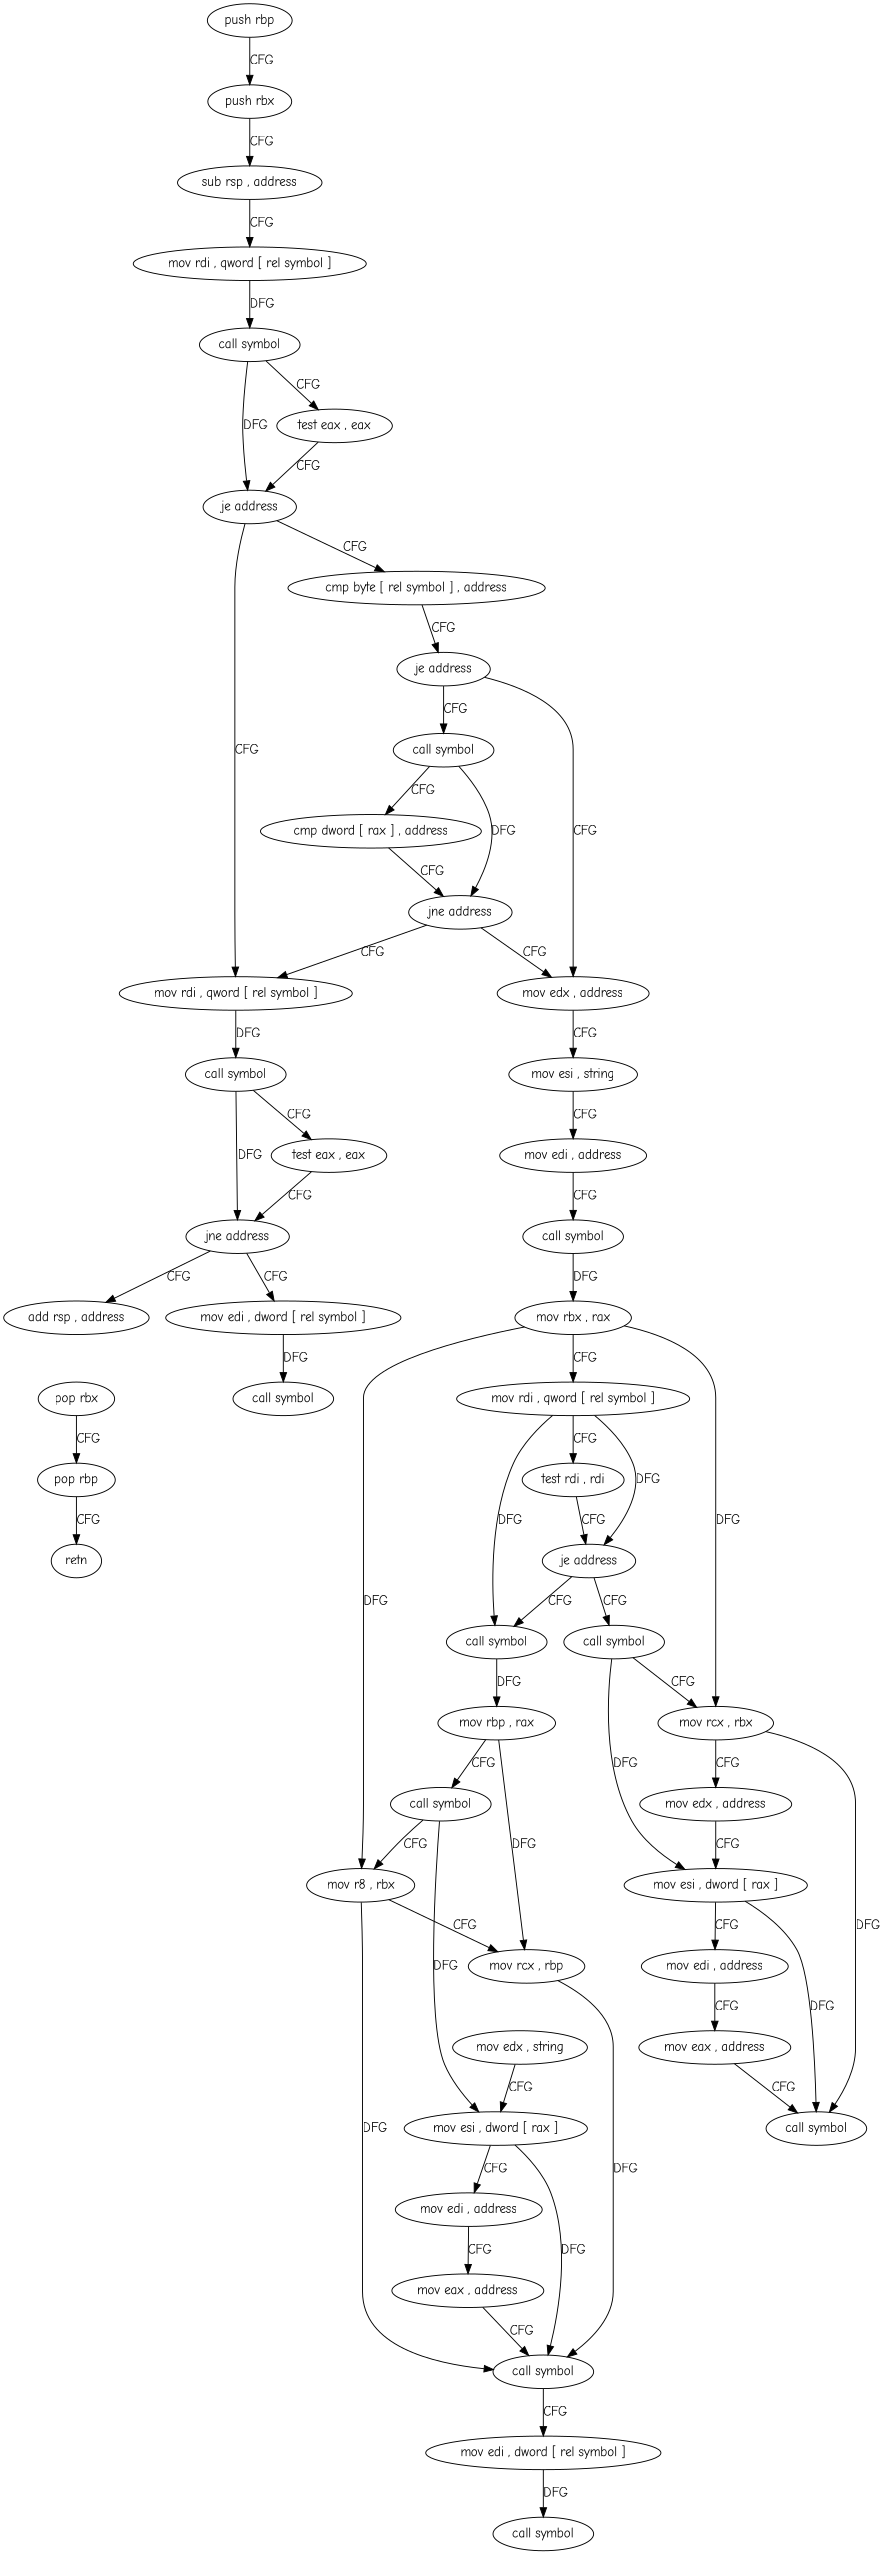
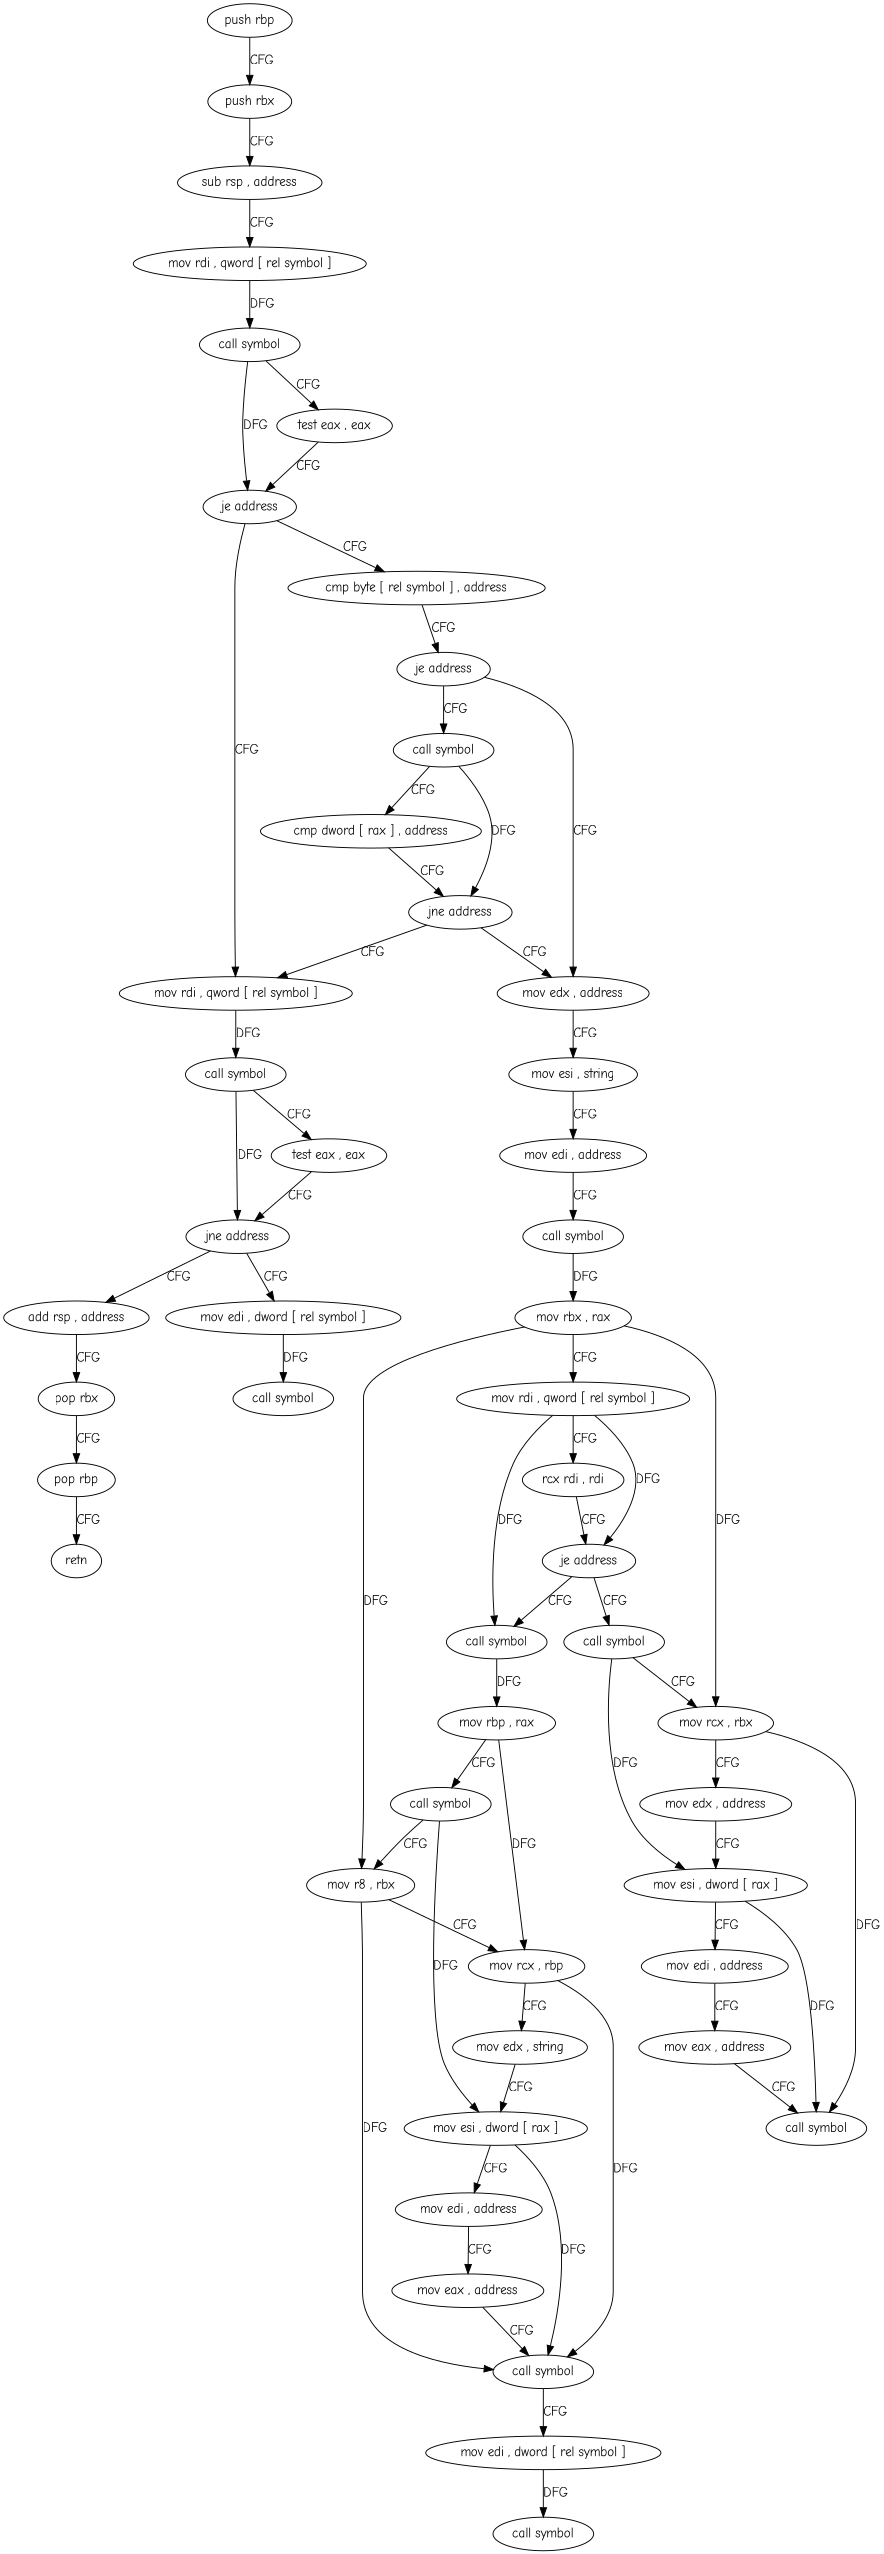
none -> (76, 1354)
(573, 1480) -> (573, 1480)
none -> (524, 2002)
